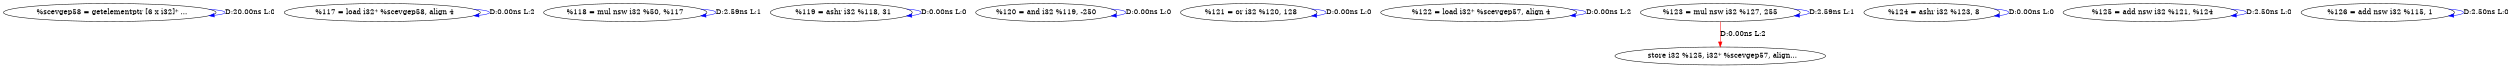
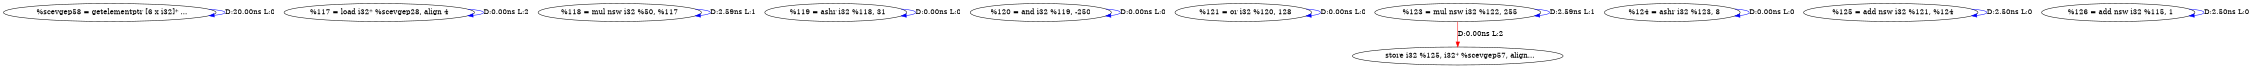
(382, 12) -> (379, 12)
(1479, 12) -> none
(1720, 12) -> (1458, 12)
